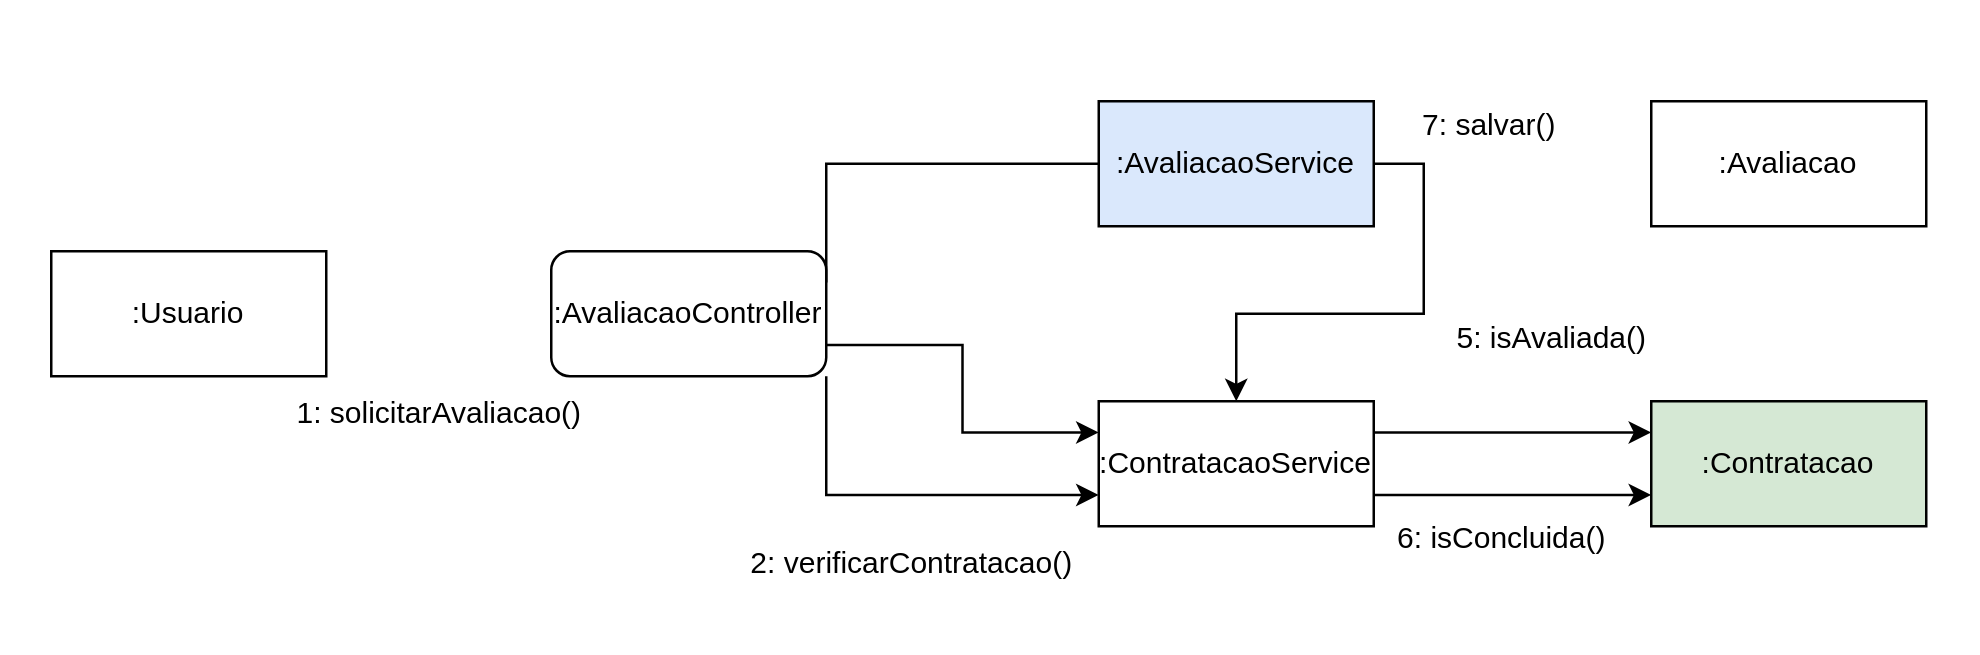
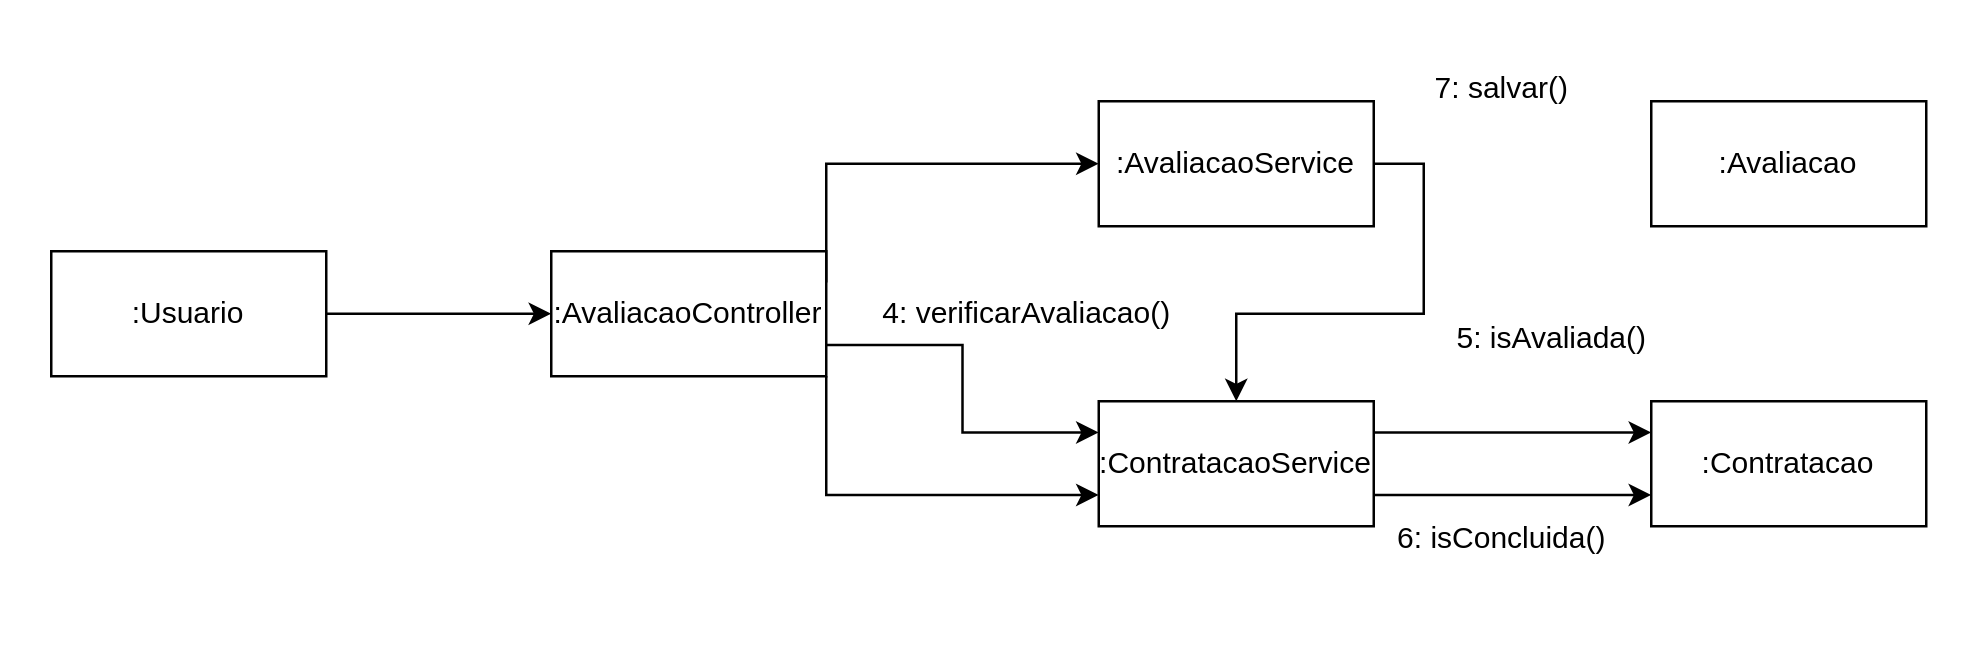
(1489, 126) -> (1501, 89)
(1087, 164) -> (1080, 164)
(1236, 164) -> (1236, 164)
none -> (430, 314)
(689, 314) -> (689, 314)
none -> (1026, 314)
(439, 414) -> none
(1789, 464) -> (1789, 464)
(911, 564) -> none
